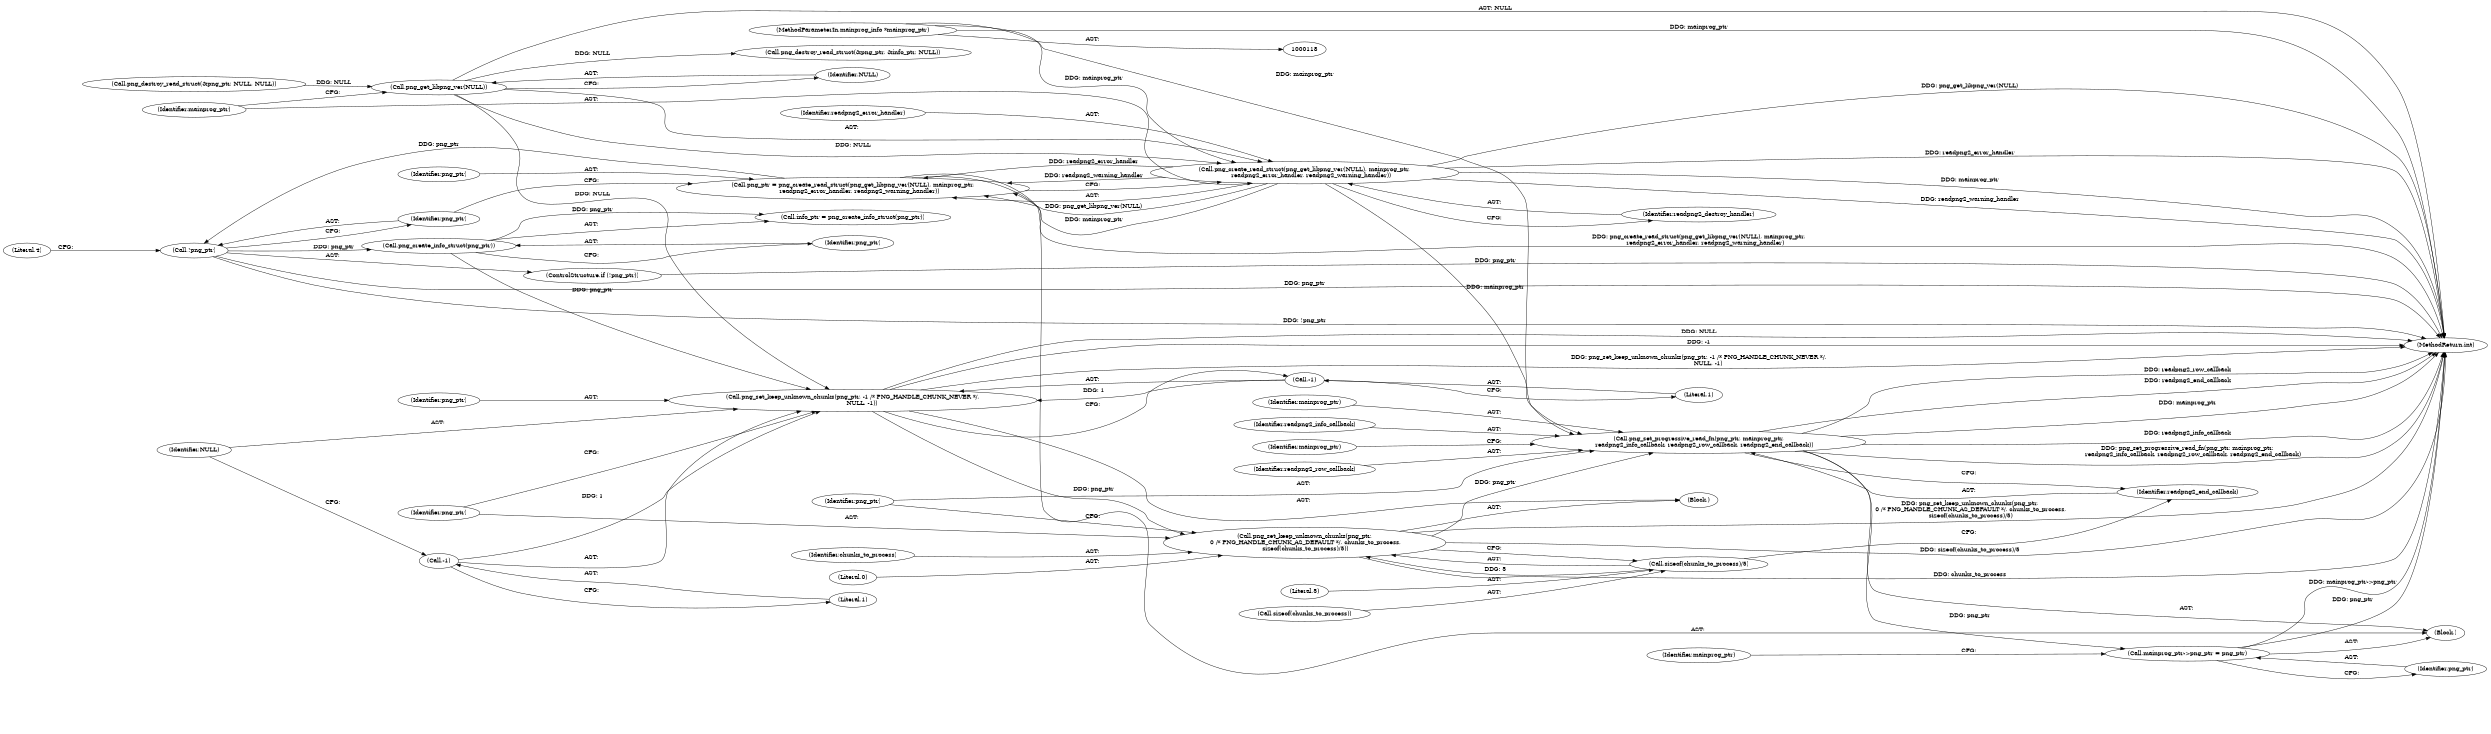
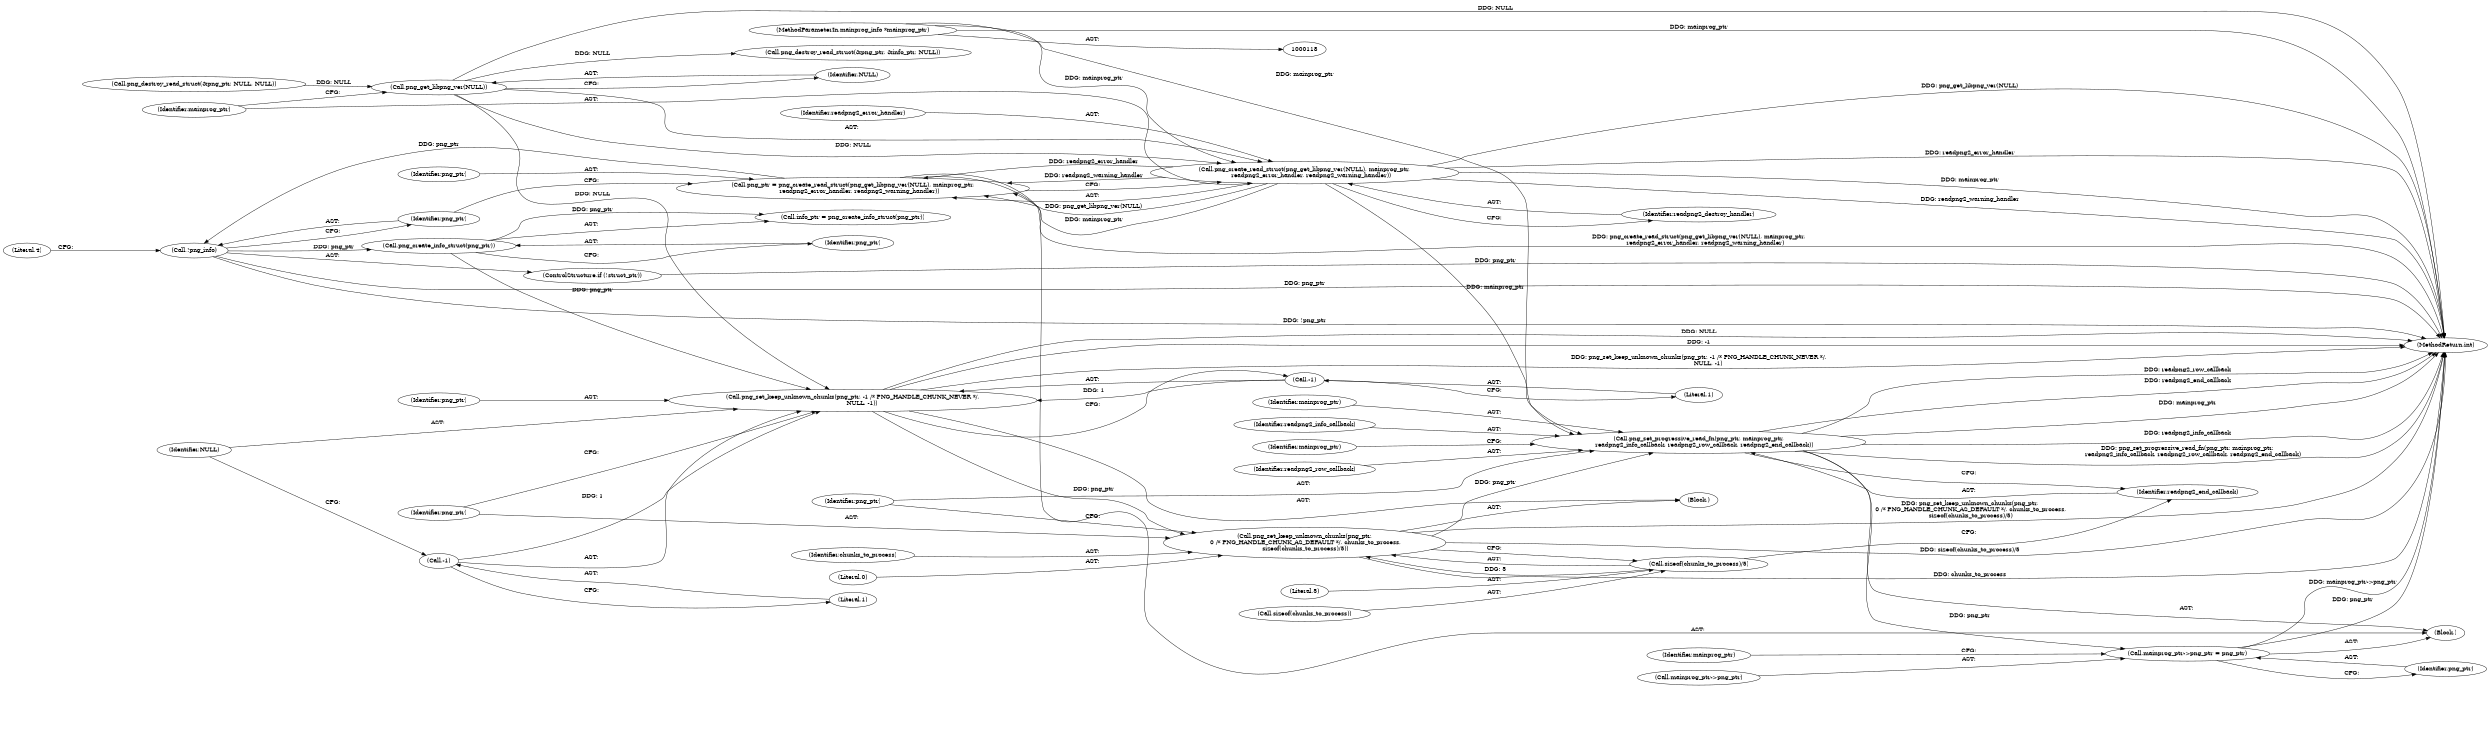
(1495, 8) -> (1495, 8)
(194, 251) -> (194, 251)
(592, 276) -> (592, 276)
none -> (1699, 678)
